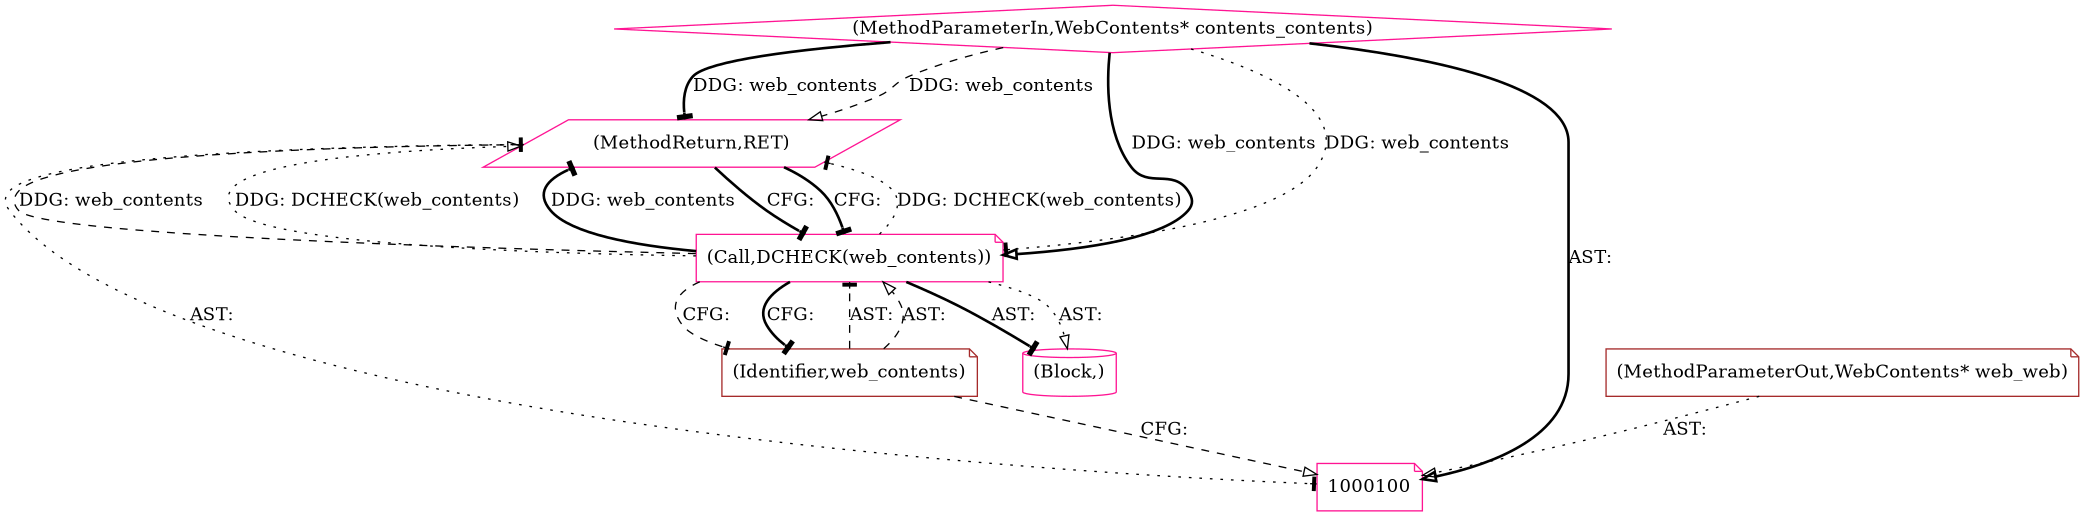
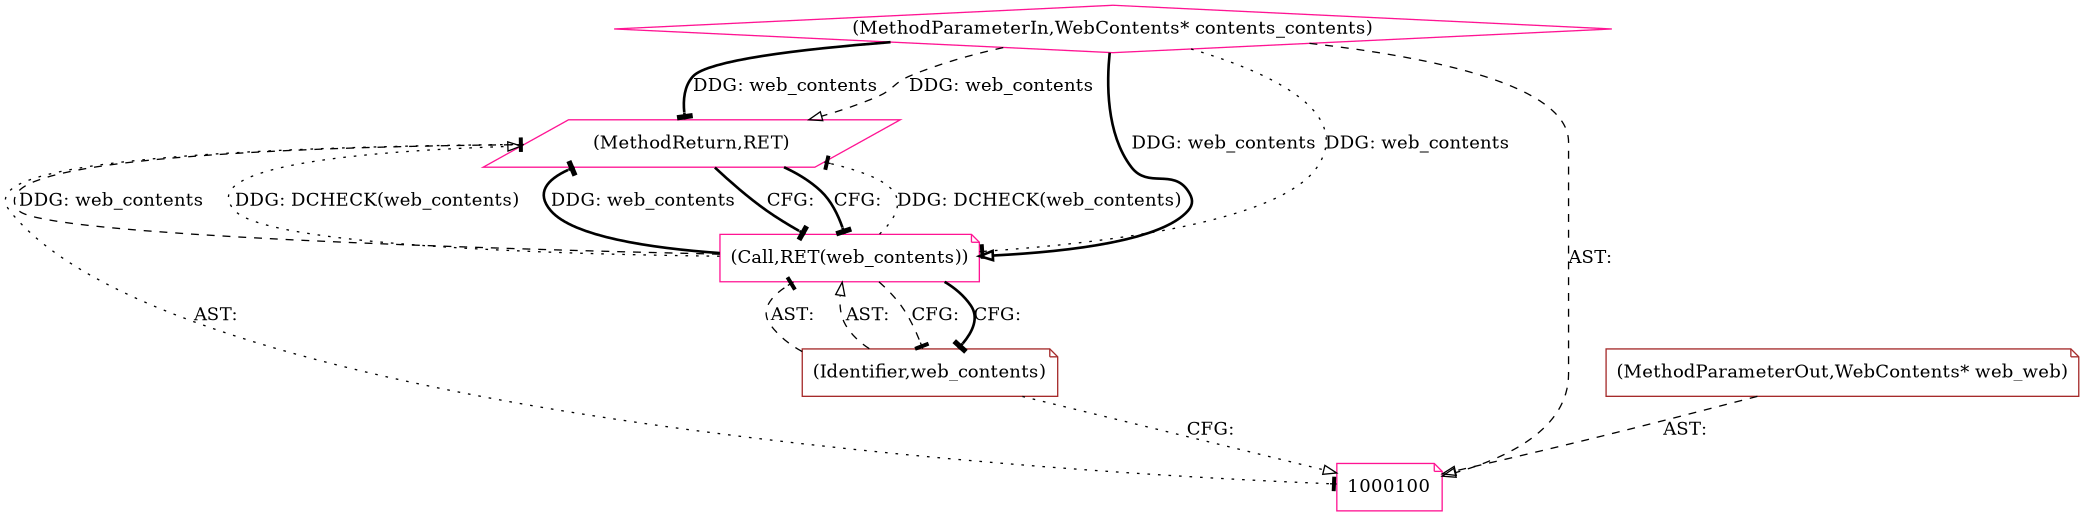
(1569, 203) -> (1569, 193)
(850, 258) -> (850, 258)
(1070, 373) -> none
(1129, 434) -> (1173, 433)
(1598, 437) -> (1607, 435)
